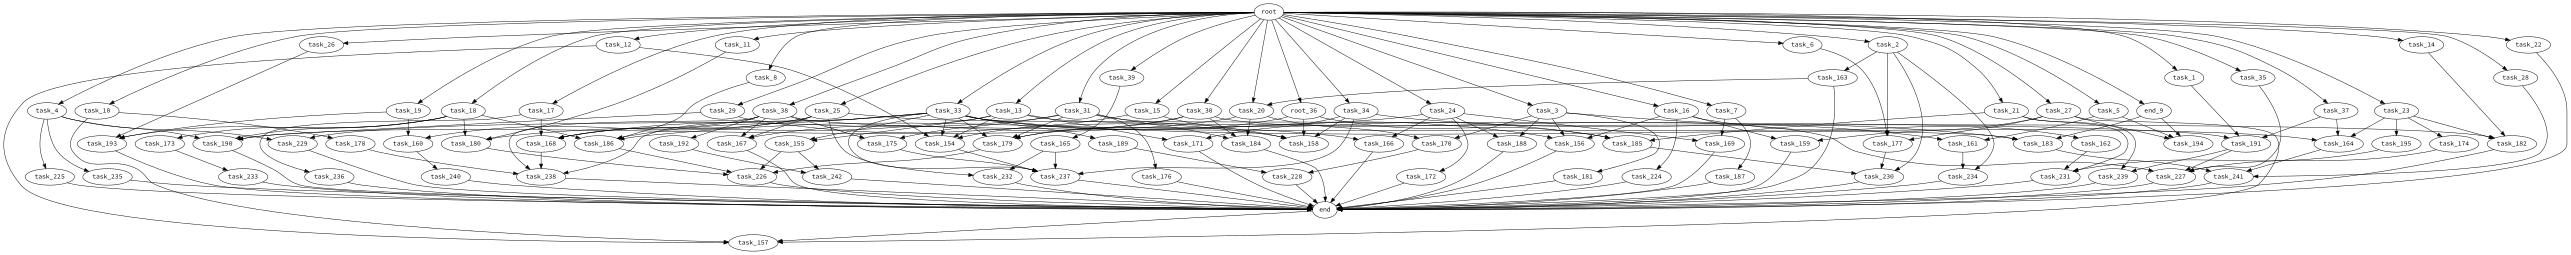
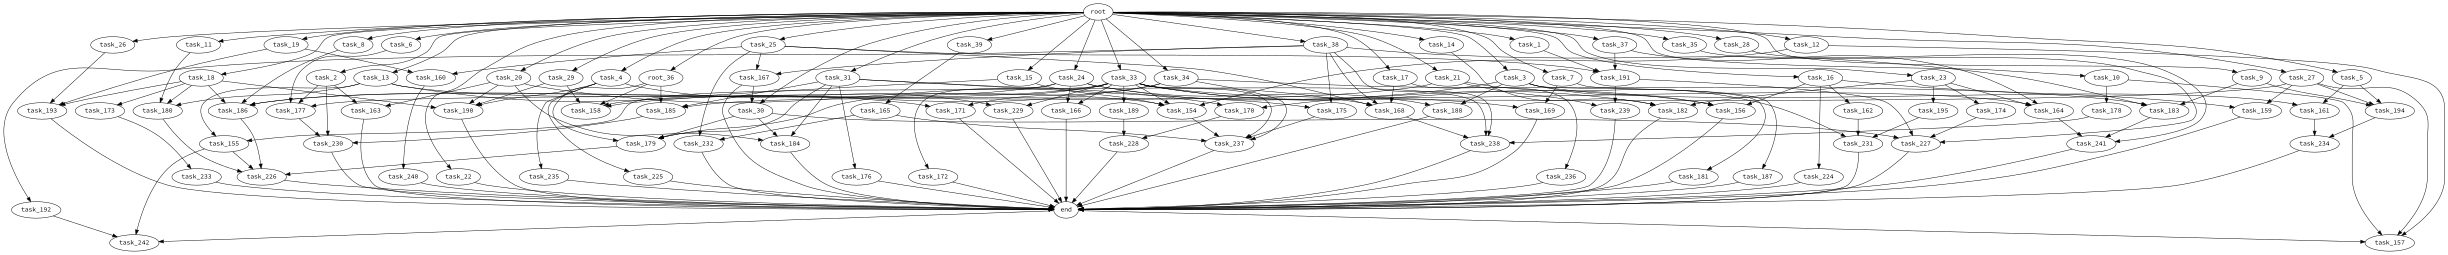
(1539, 85) -> (428, 97)
(1962, 102) -> (2356, 126)
(2154, 111) -> (2252, 78)
(2125, 126) -> (1395, 96)
(969, 128) -> (753, 92)
(1045, 191) -> (609, 226)
